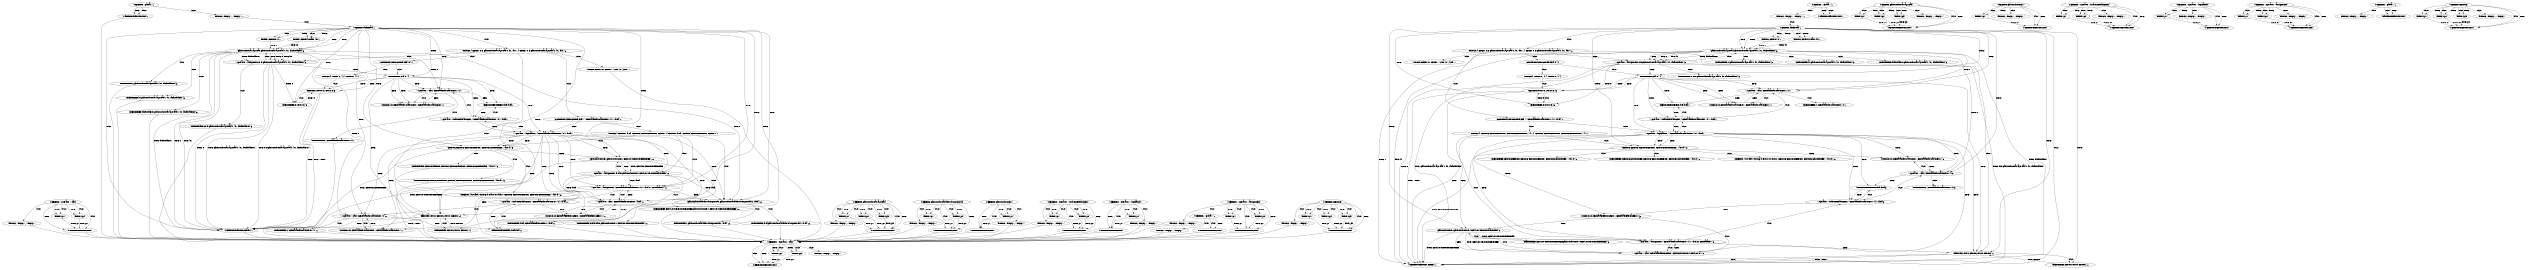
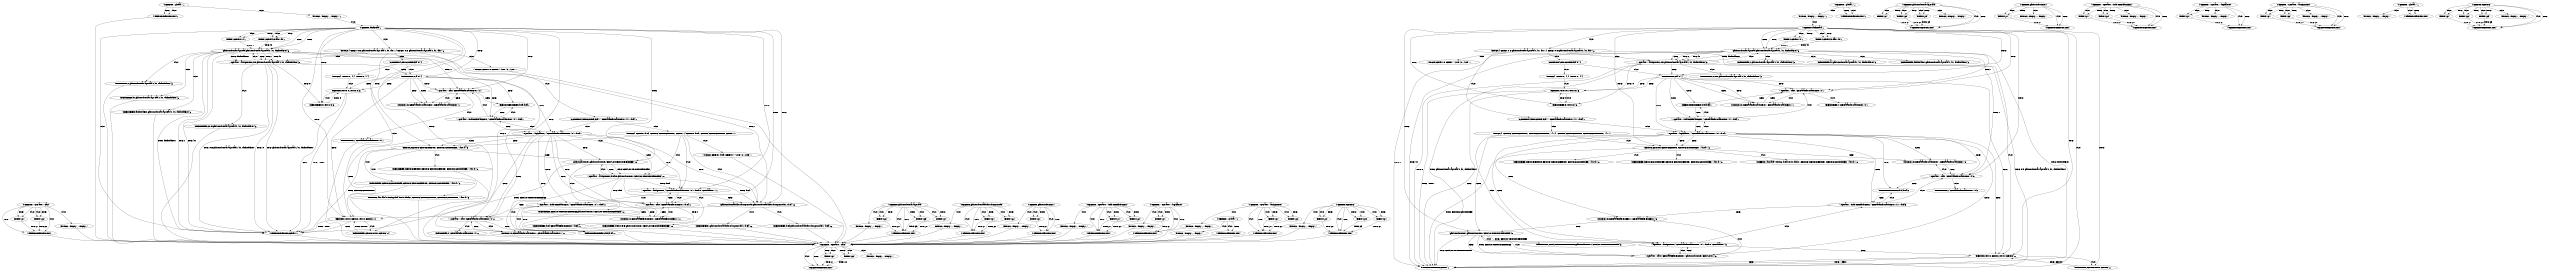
none -> (727, 155)
